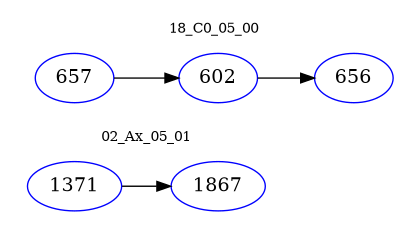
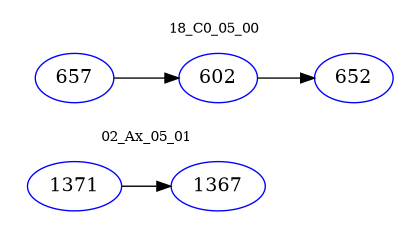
(354, 78) -> (354, 78)
(218, 186) -> (218, 186)
